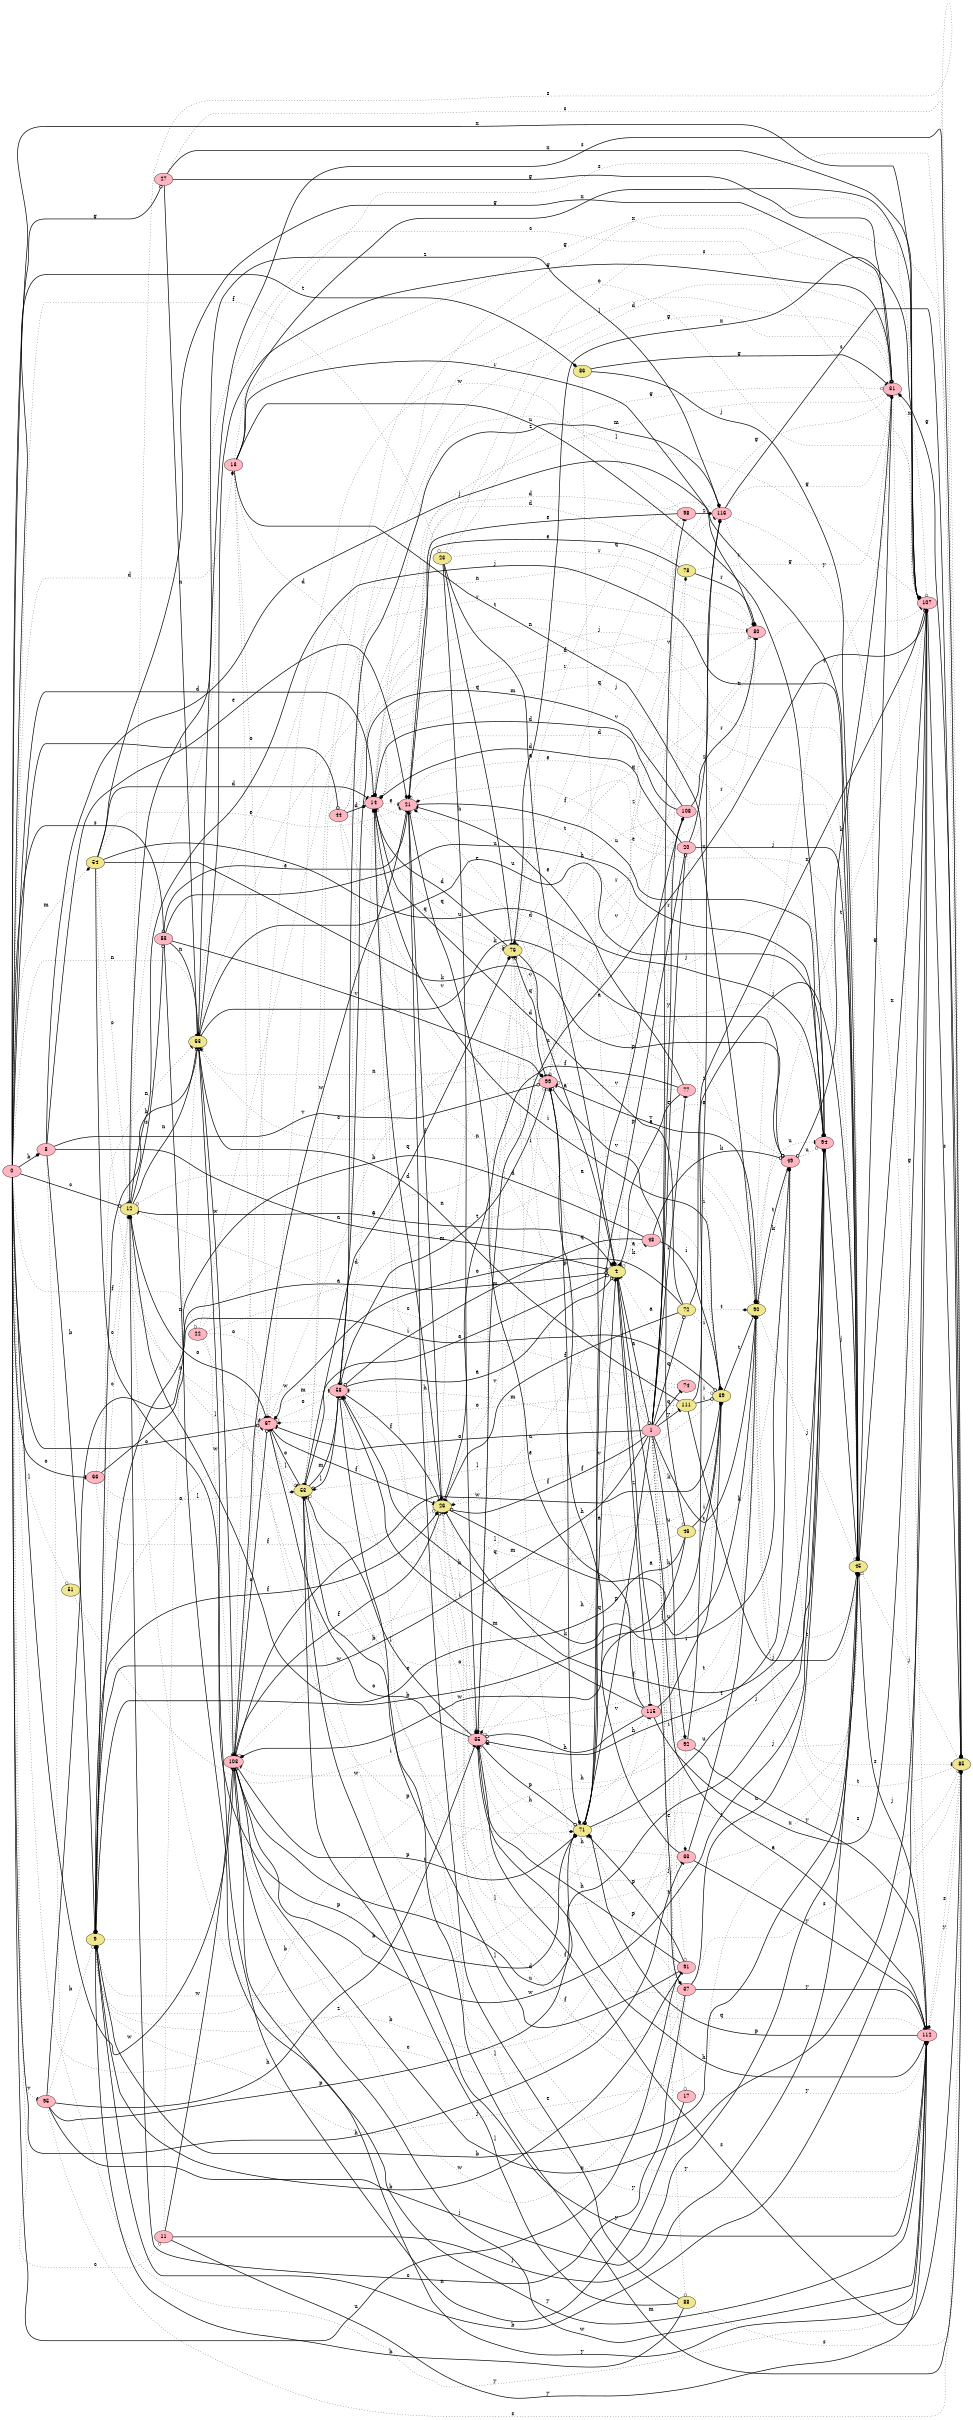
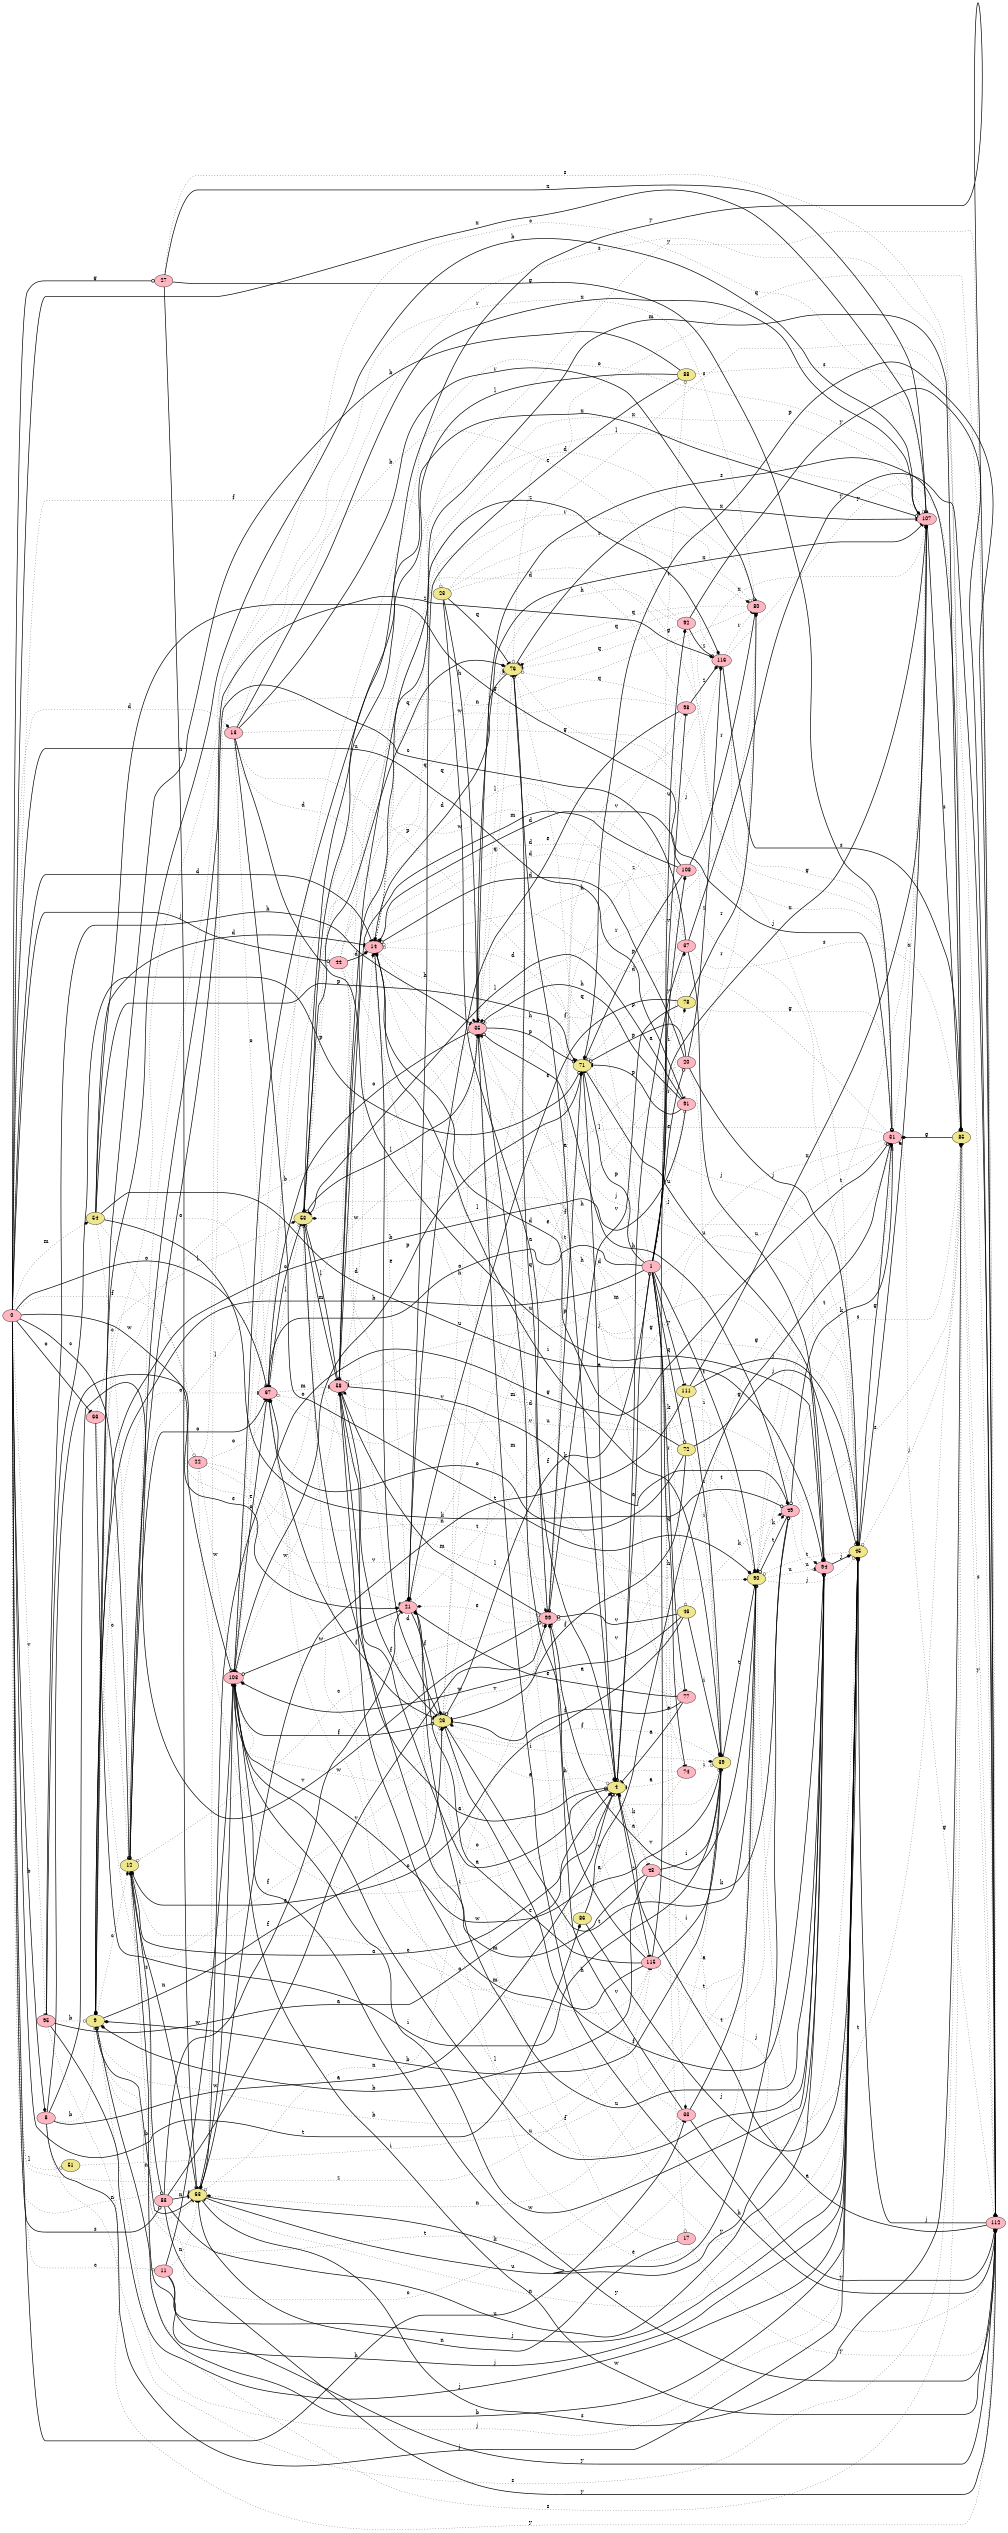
(635, 820) -> (591, 1294)
(910, 1210) -> (930, 1709)
(78, 1543) -> (90, 2094)
